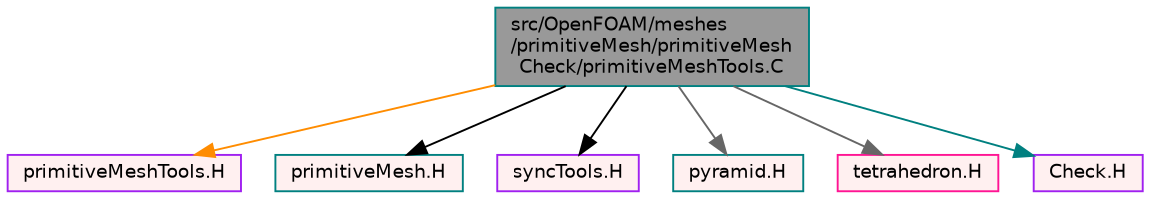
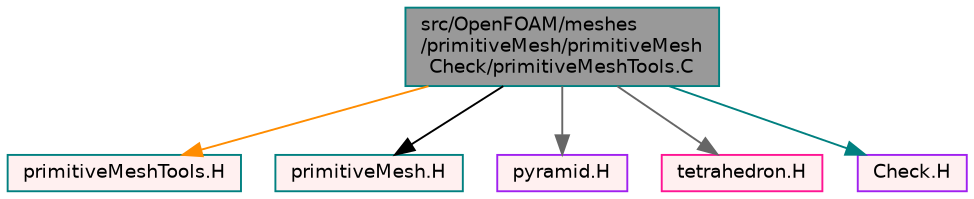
(124, 173) -> (124, 173)
(568, 173) -> none
(738, 173) -> (562, 173)
